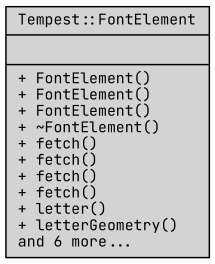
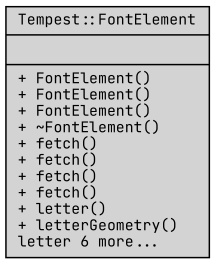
(76, 242) -> (90, 242)
